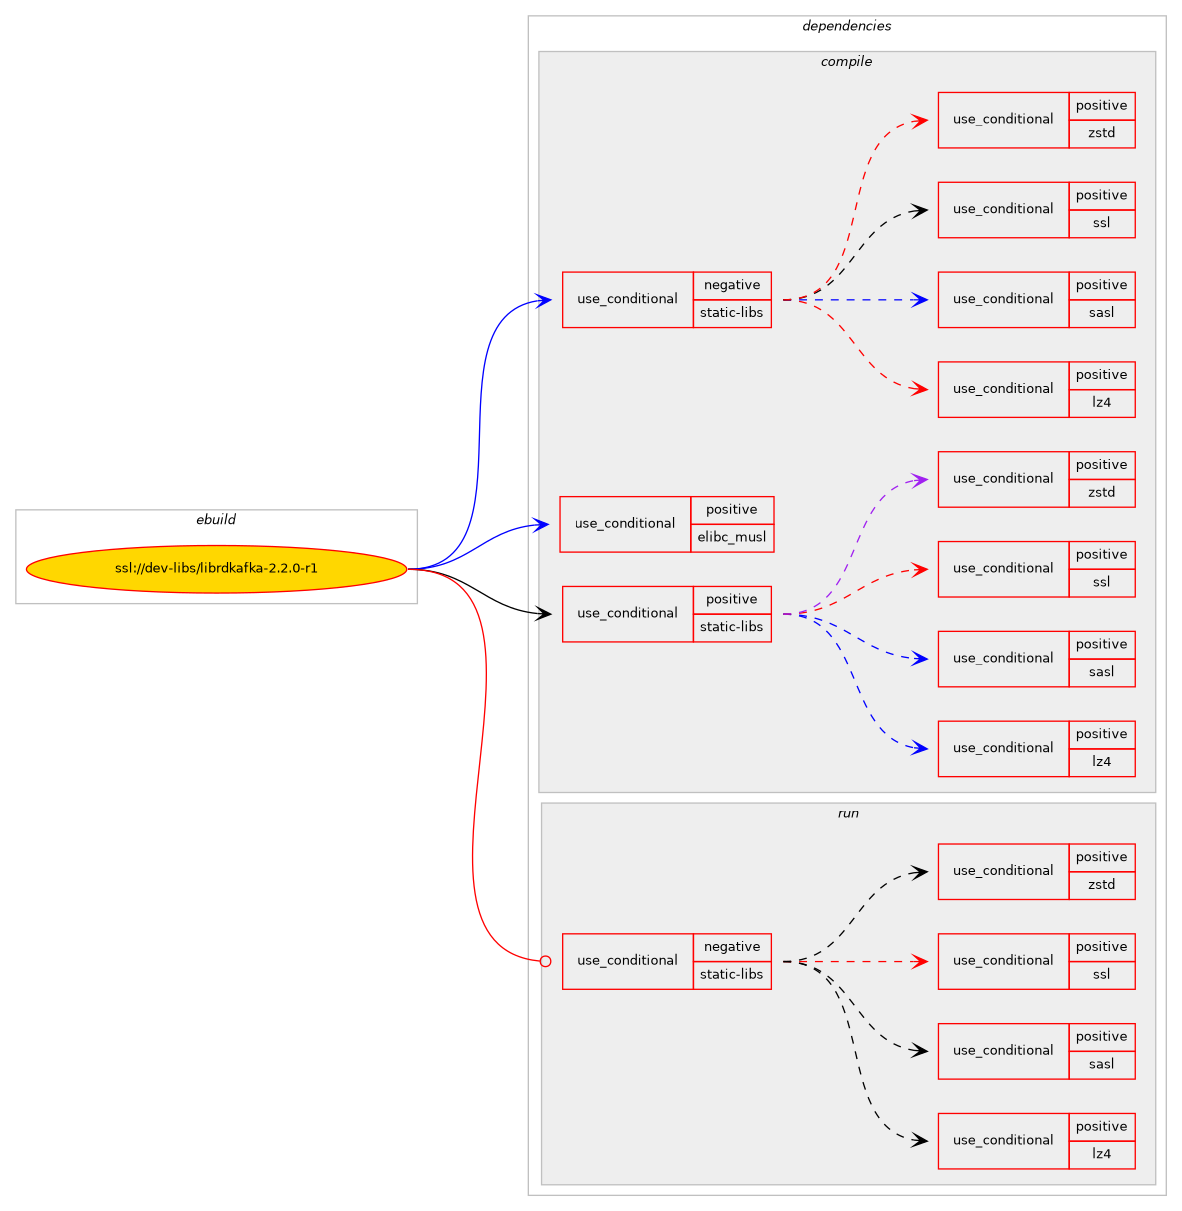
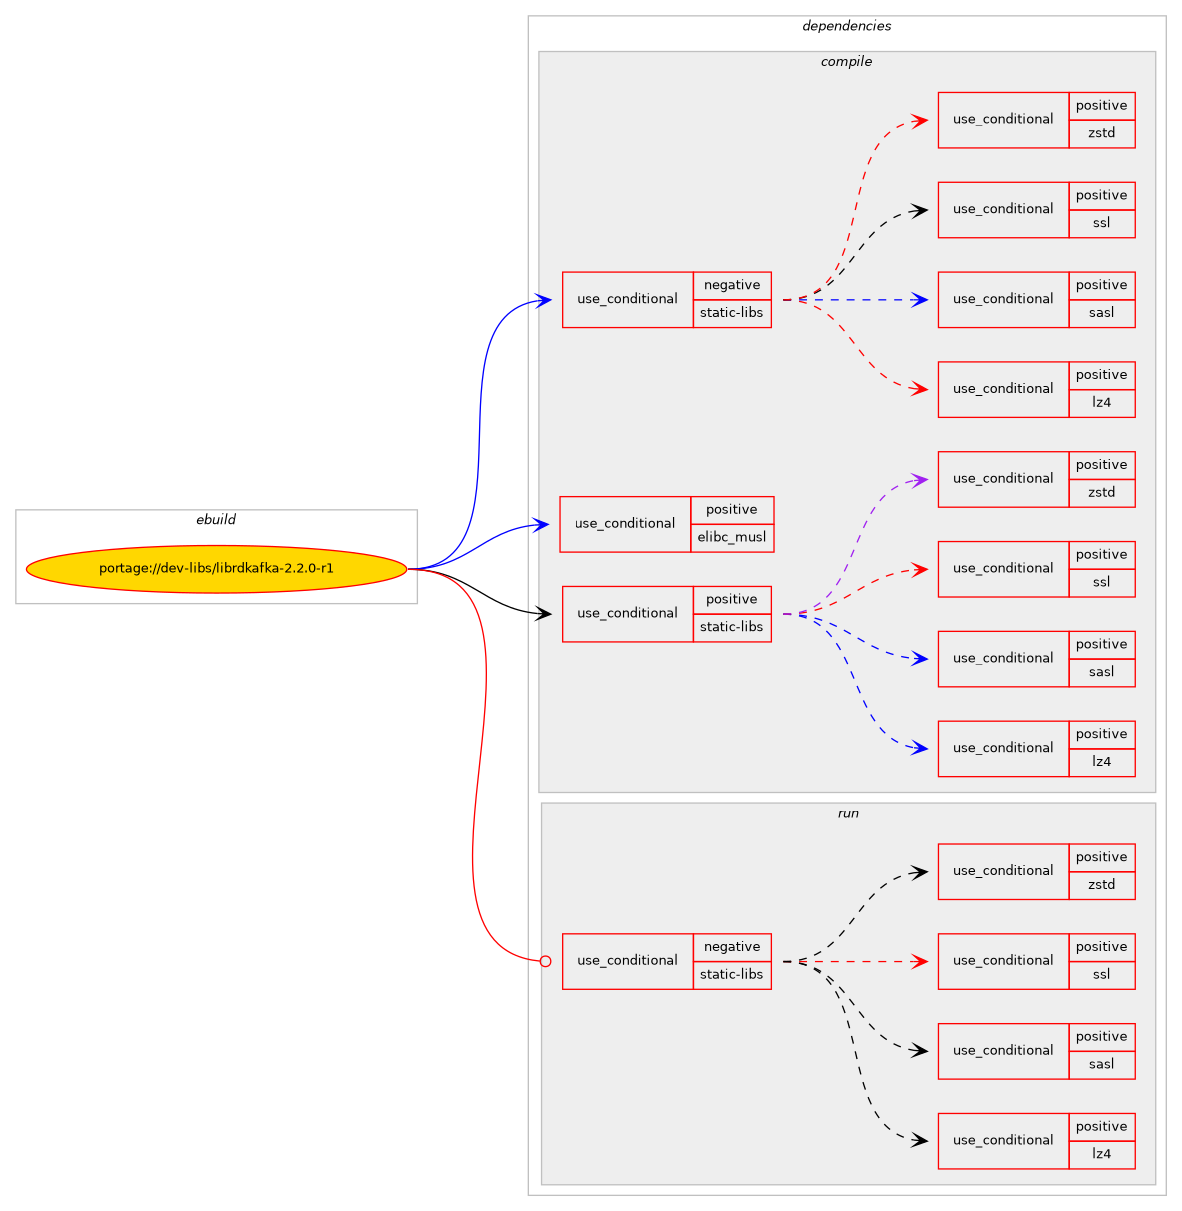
(217, 569) -> (217, 569)
